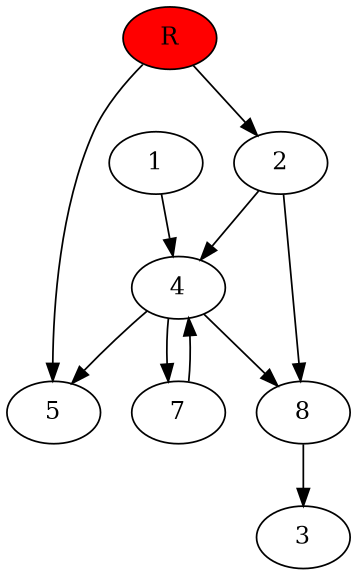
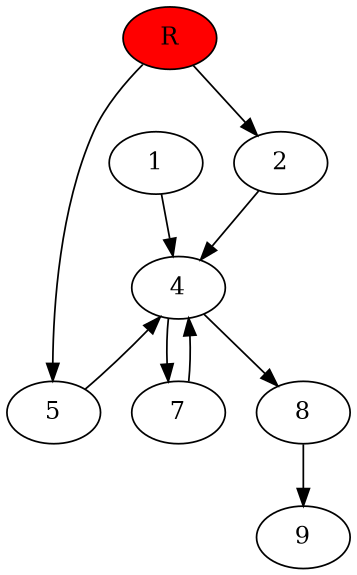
(291, 279) -> none
(115, 340) -> (117, 360)
(303, 537) -> (303, 537)
